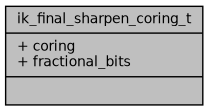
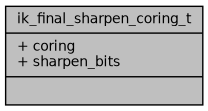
(75, 62) -> (69, 62)
